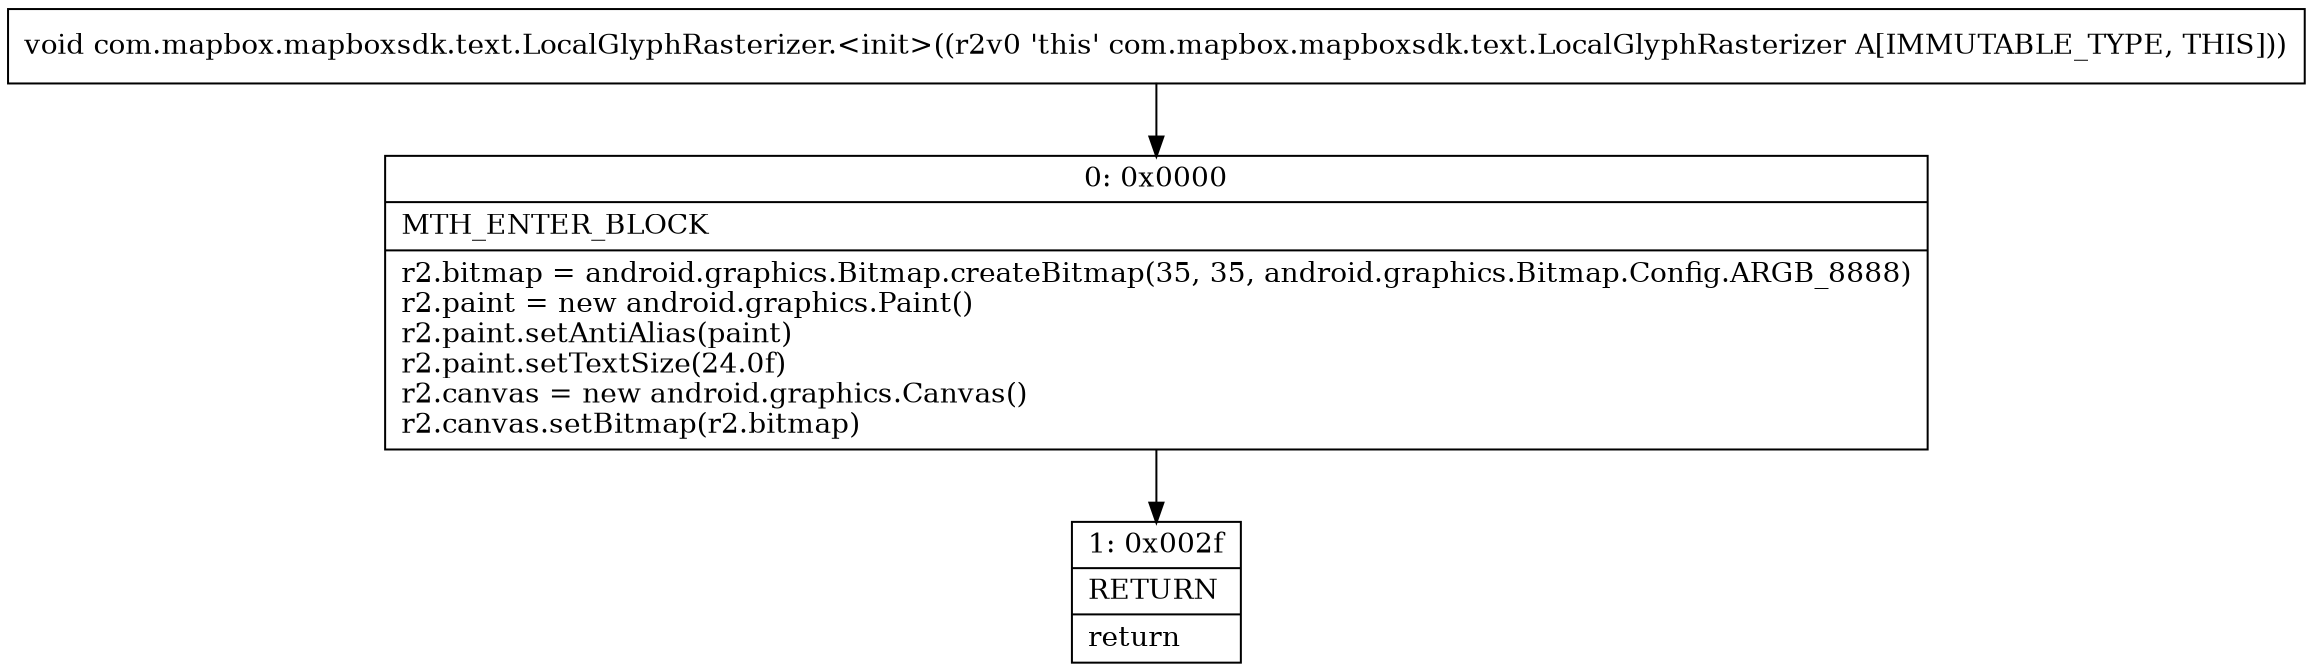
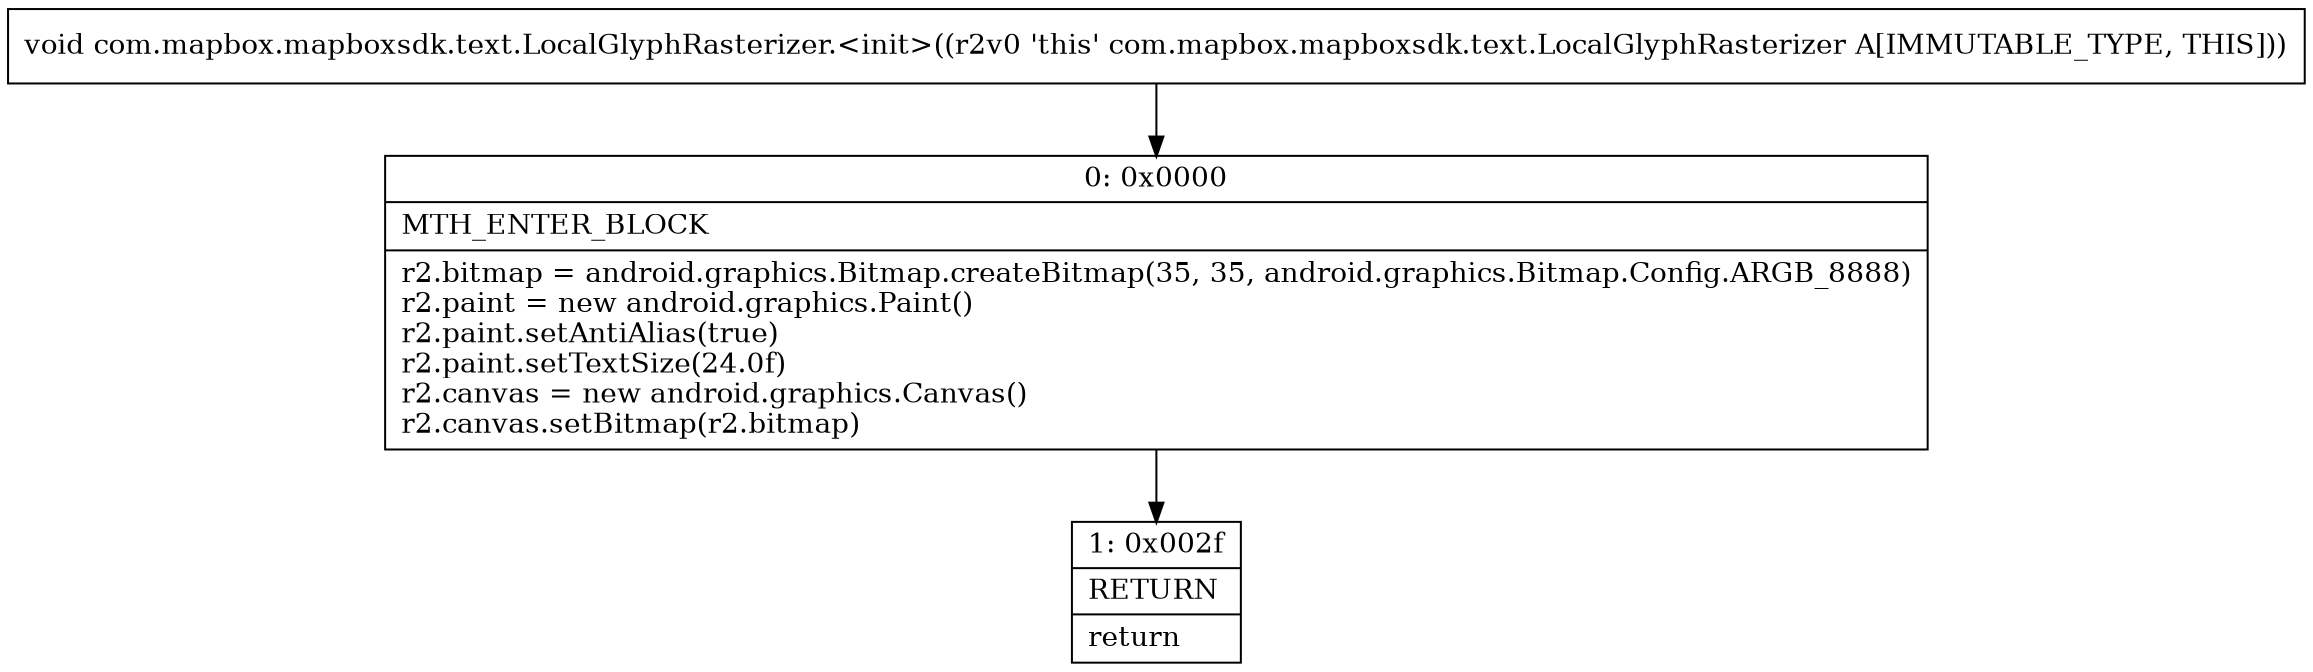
(597, 334) -> (590, 334)
